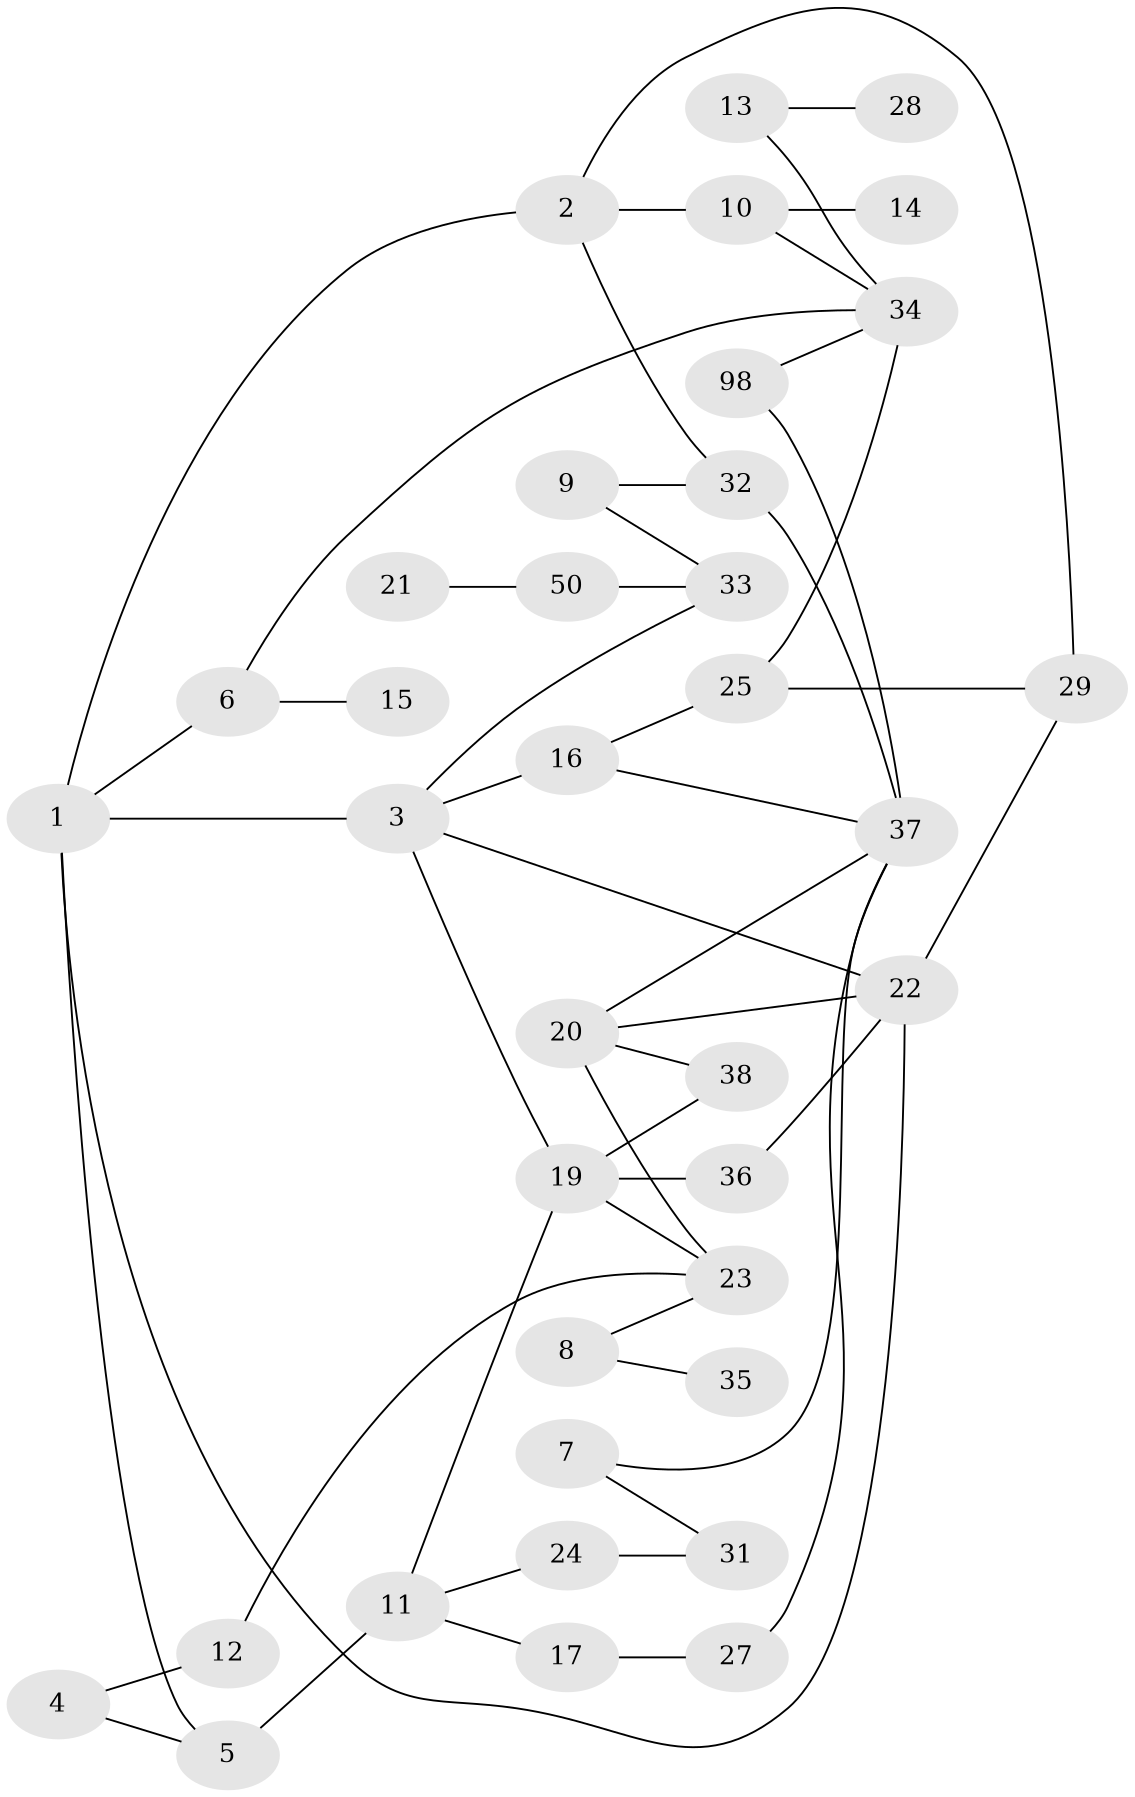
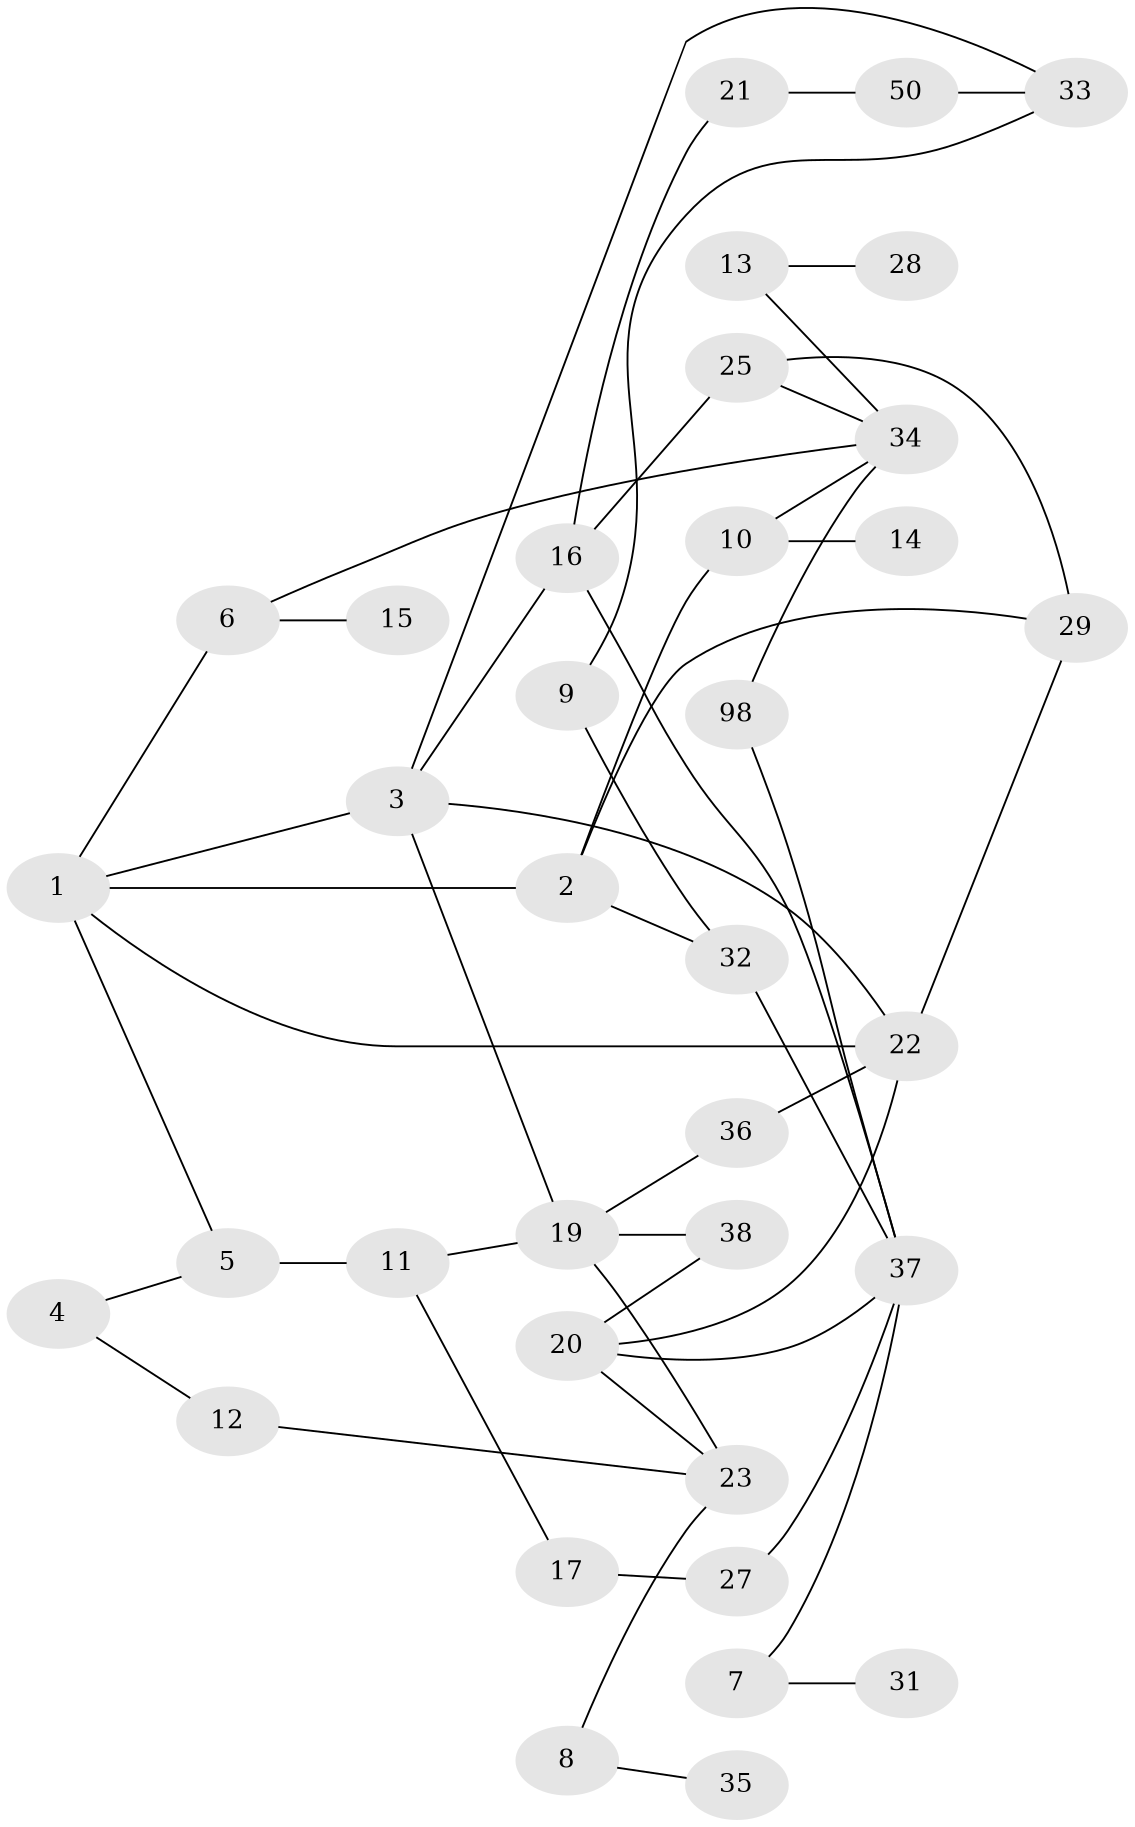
none -> (619, 326)
(567, 1556) -> none
